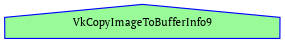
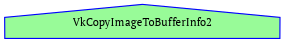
(142, 23) -> (142, 23)
